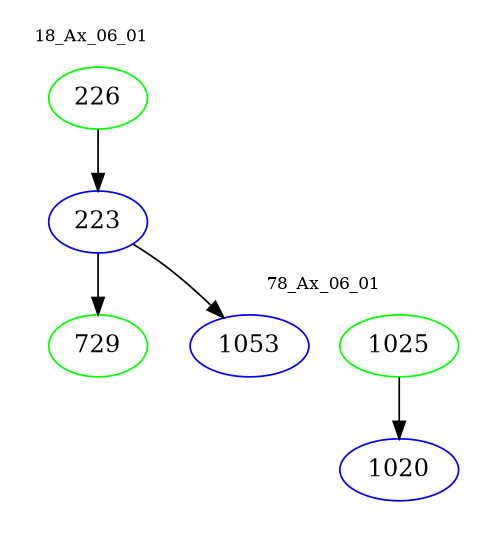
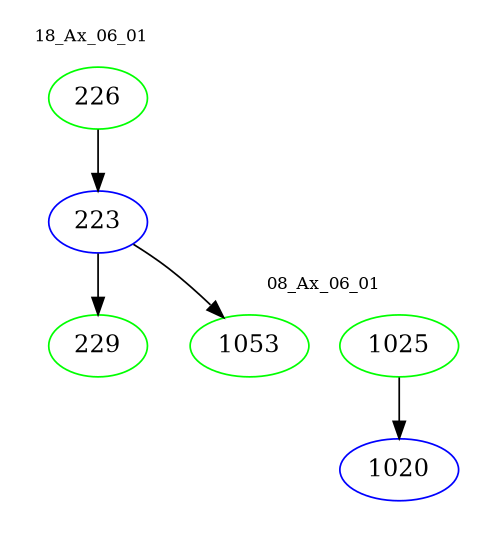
(324, 285) -> (324, 285)
(98, 346) -> (98, 346)
(250, 346) -> (250, 346)
